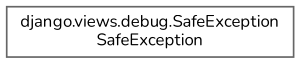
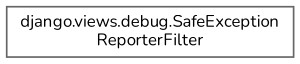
(150, 32) -> (150, 32)
